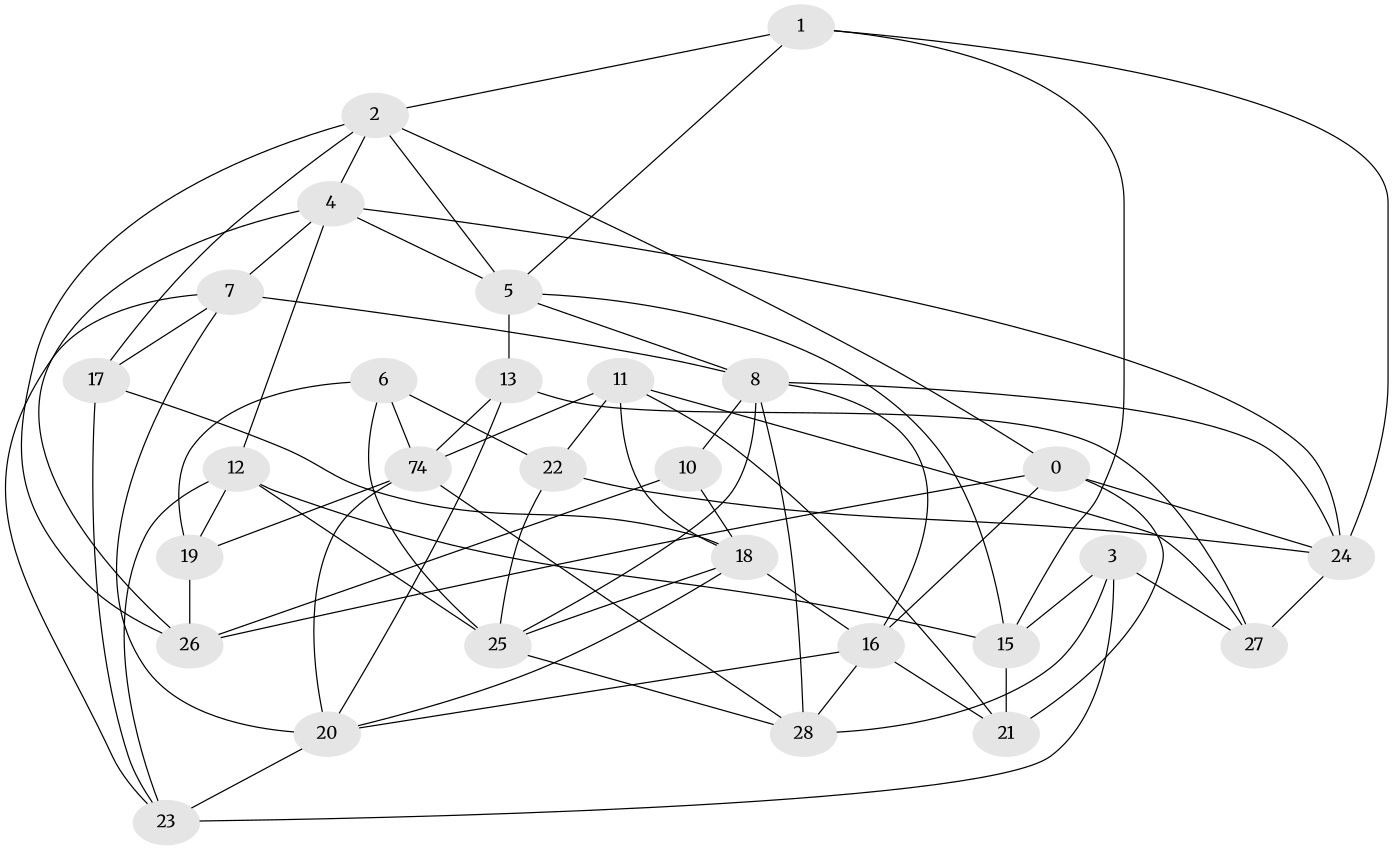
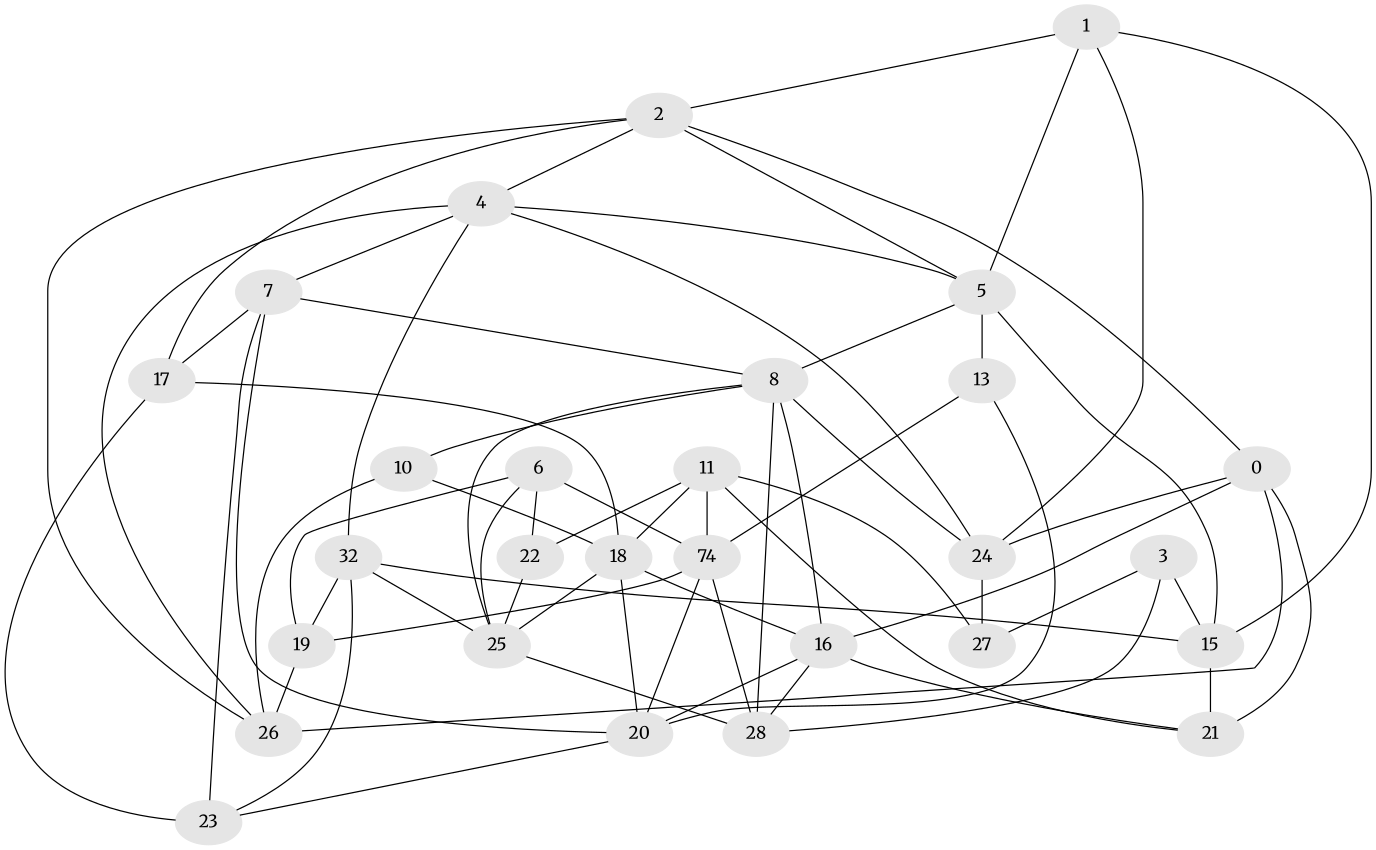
(936, 417) -> none
(236, 469) -> (349, 557)
(946, 520) -> none
(724, 803) -> none
